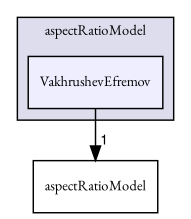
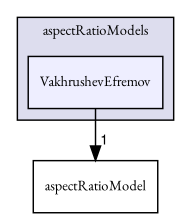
(96, 31) -> (96, 31)
